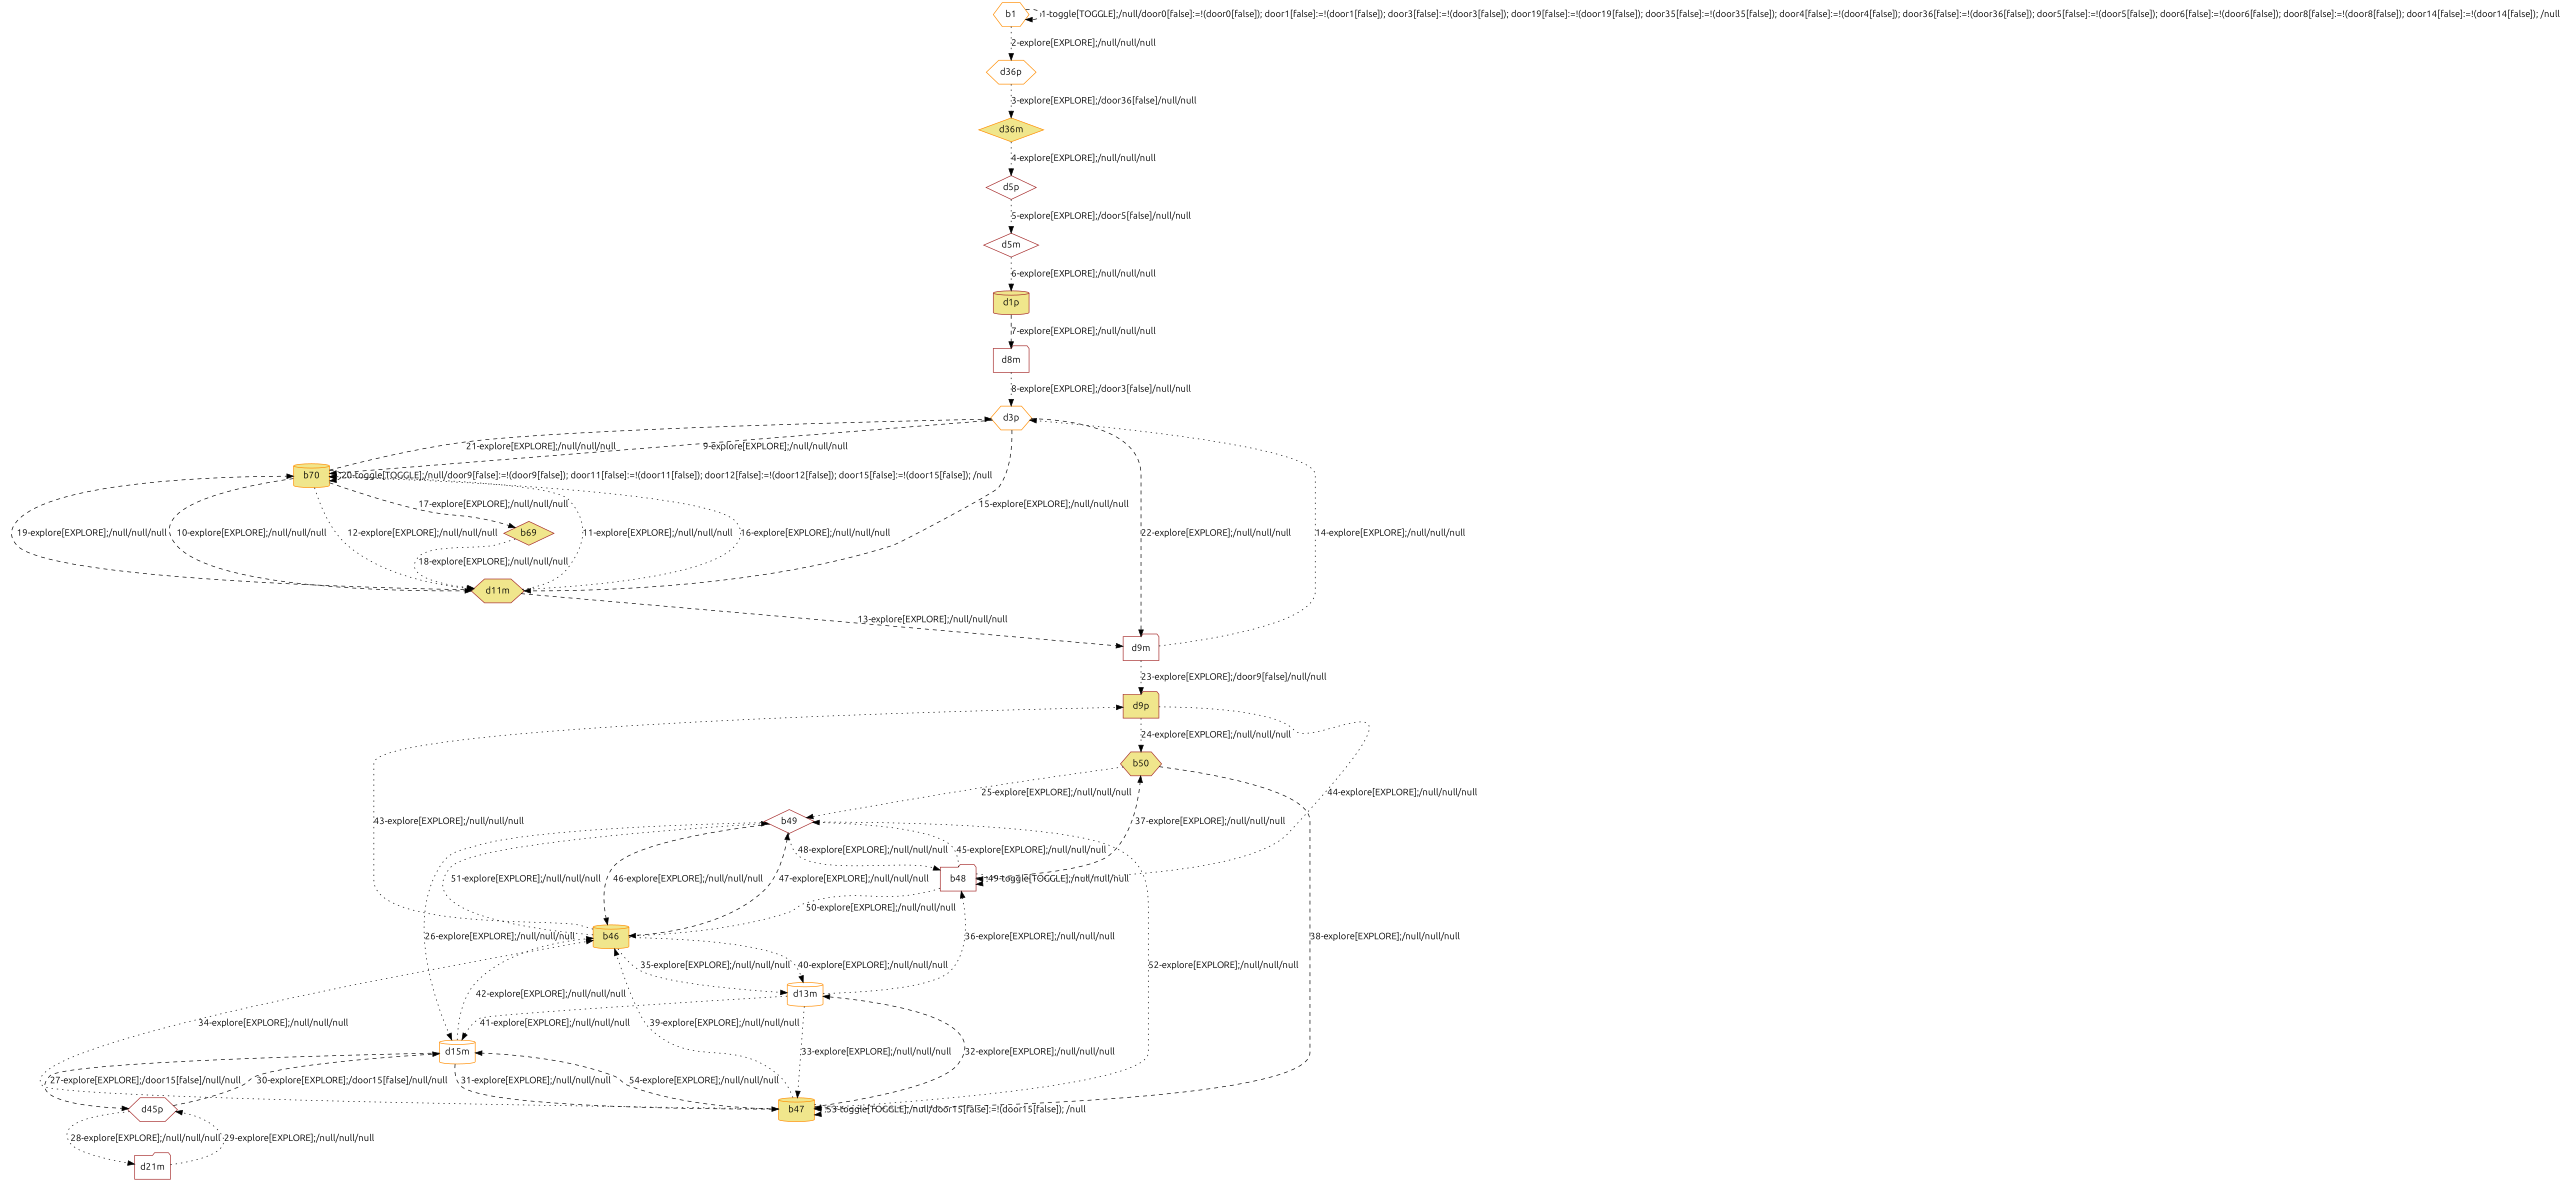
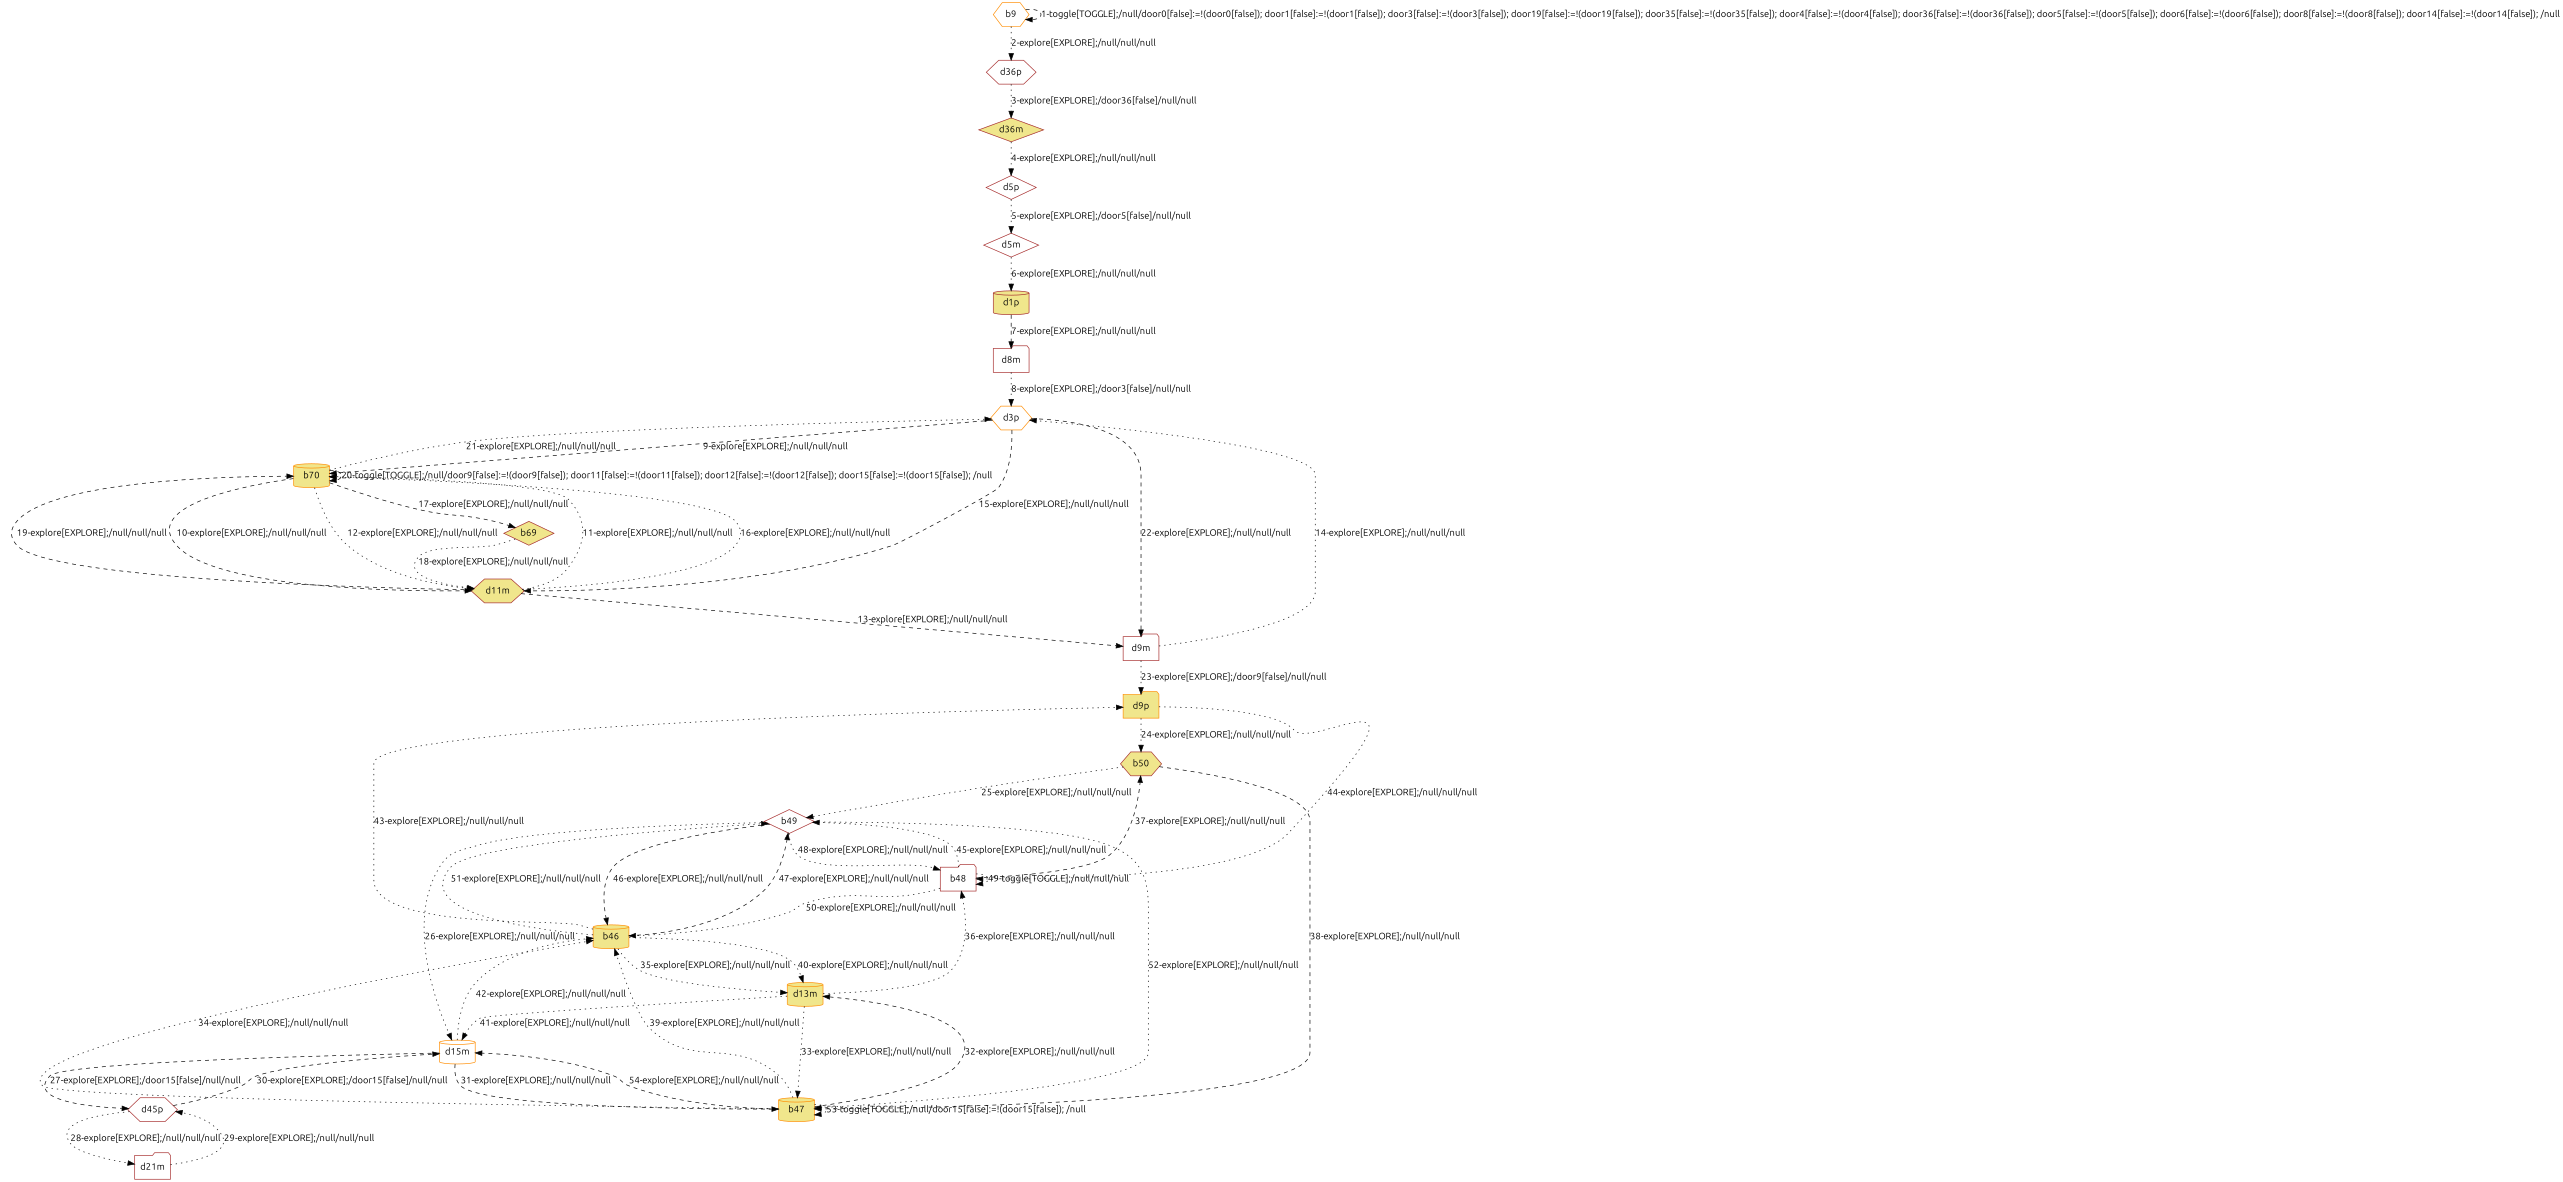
(1011, 15) -> (1011, 15)
(1011, 72) -> (1011, 72)
(1011, 130) -> (1011, 130)
(656, 429) -> (656, 429)
(1141, 706) -> (1141, 706)
(805, 994) -> (805, 994)
